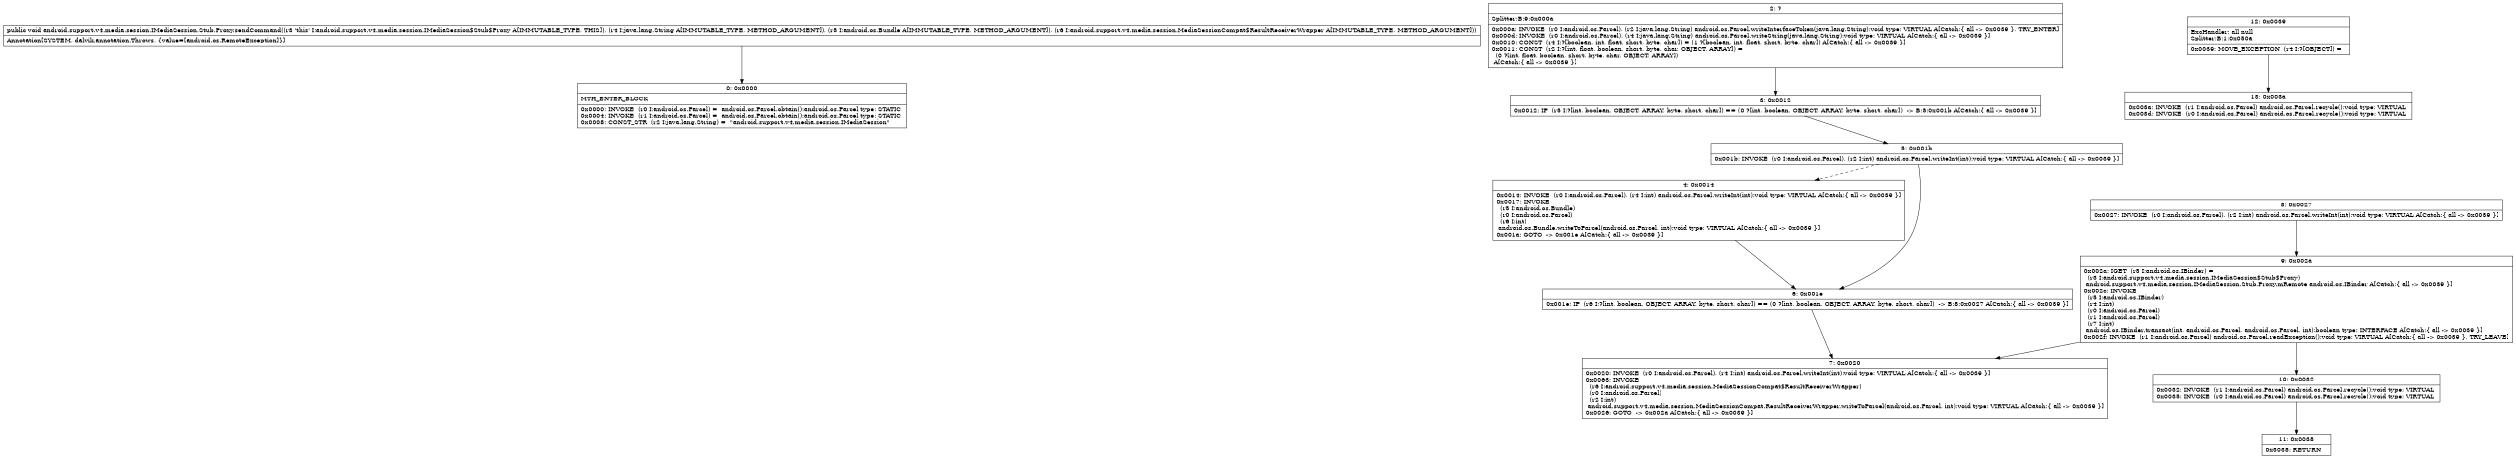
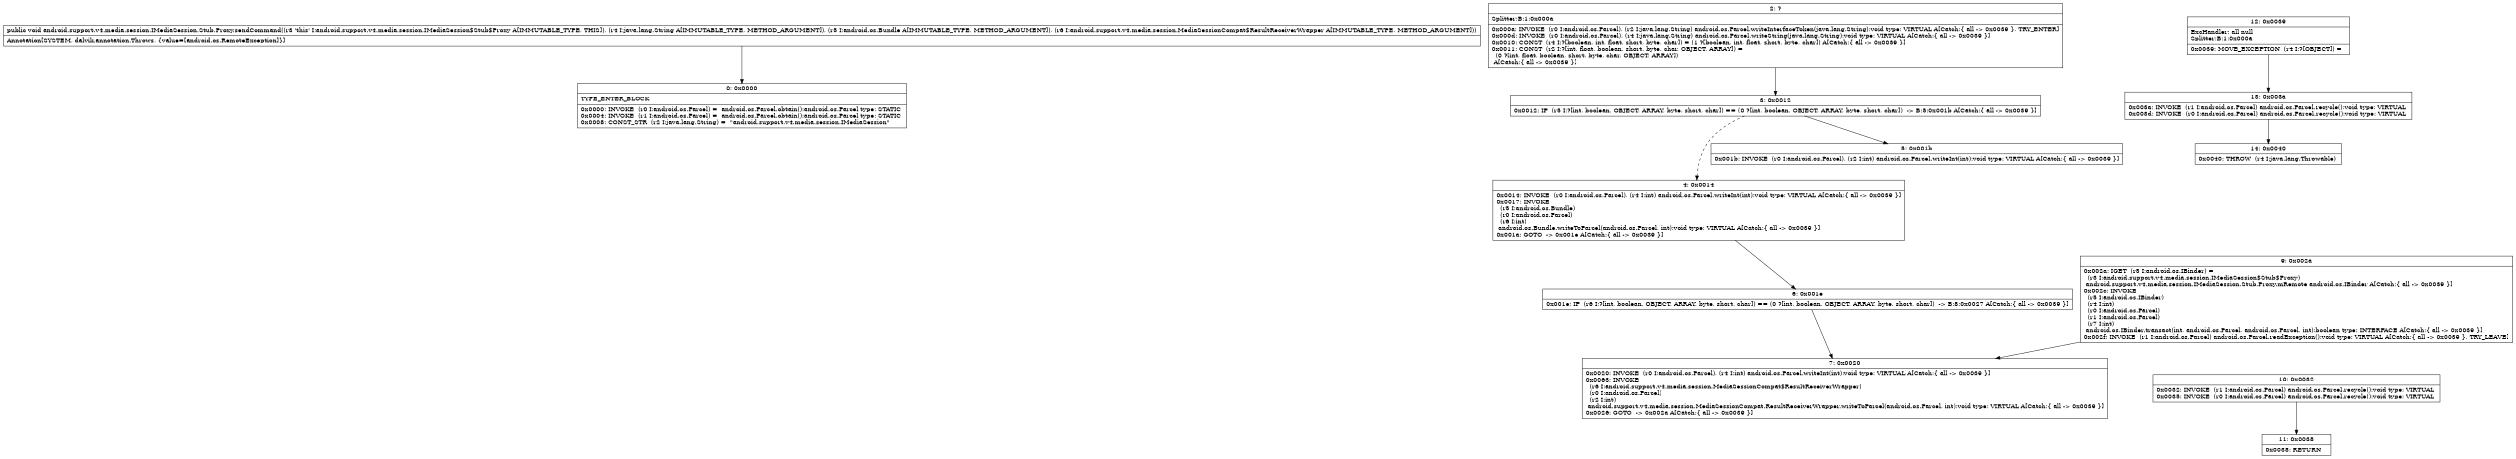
(1523, 19) -> (1523, 19)
(2222, 39) -> (2222, 39)
(615, 99) -> (615, 99)
none -> (2268, 154)
(1849, 172) -> (1711, 139)
(2296, 210) -> none
(1908, 242) -> none
(2296, 356) -> none
(2296, 450) -> (2296, 450)
